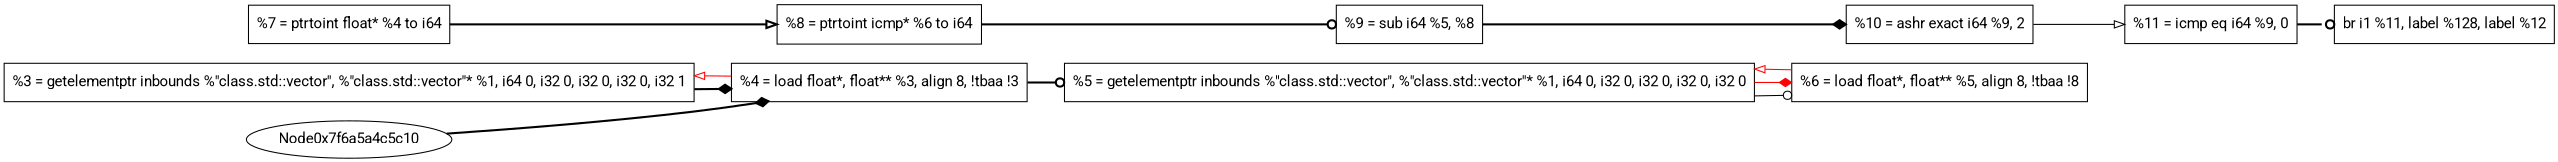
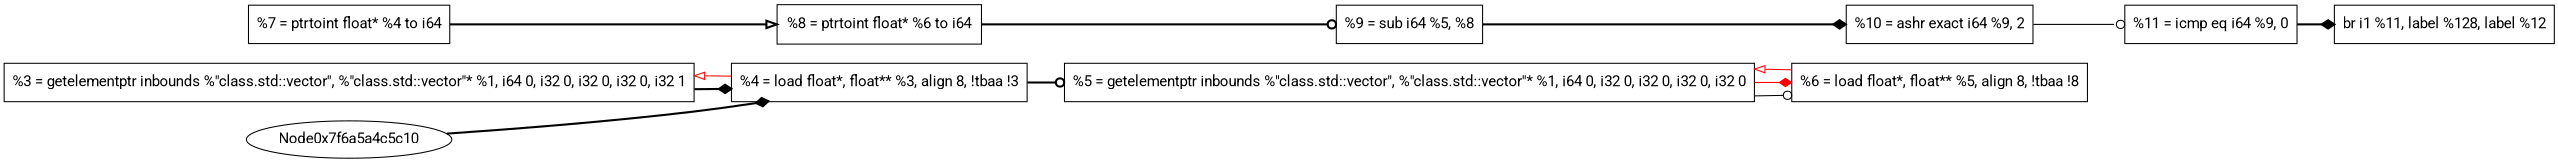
(879, 24) -> (879, 24)
(2074, 24) -> (2074, 24)
(2309, 24) -> (2309, 24)
